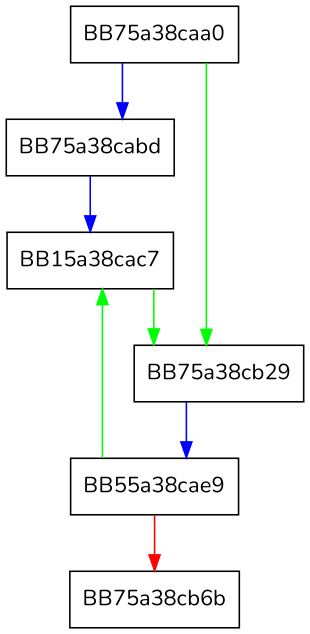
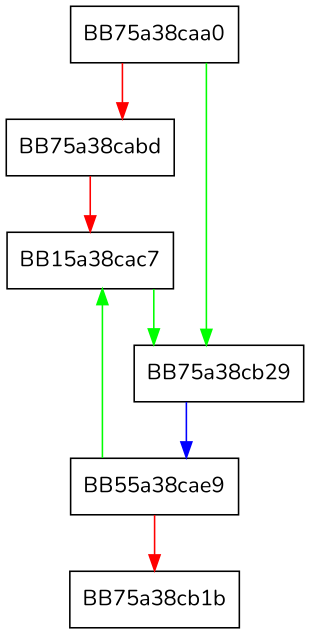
(122, 83) -> (122, 83)
(90, 196) -> (90, 196)
(155, 600) -> (155, 600)
